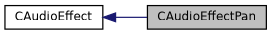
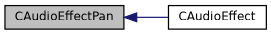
(131, 17) -> (152, 17)
